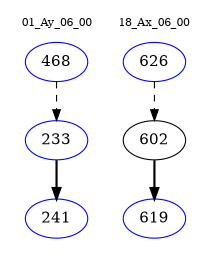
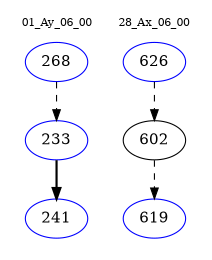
(154, 23) -> (154, 23)
(57, 62) -> (57, 62)
(154, 174) -> (154, 174)
